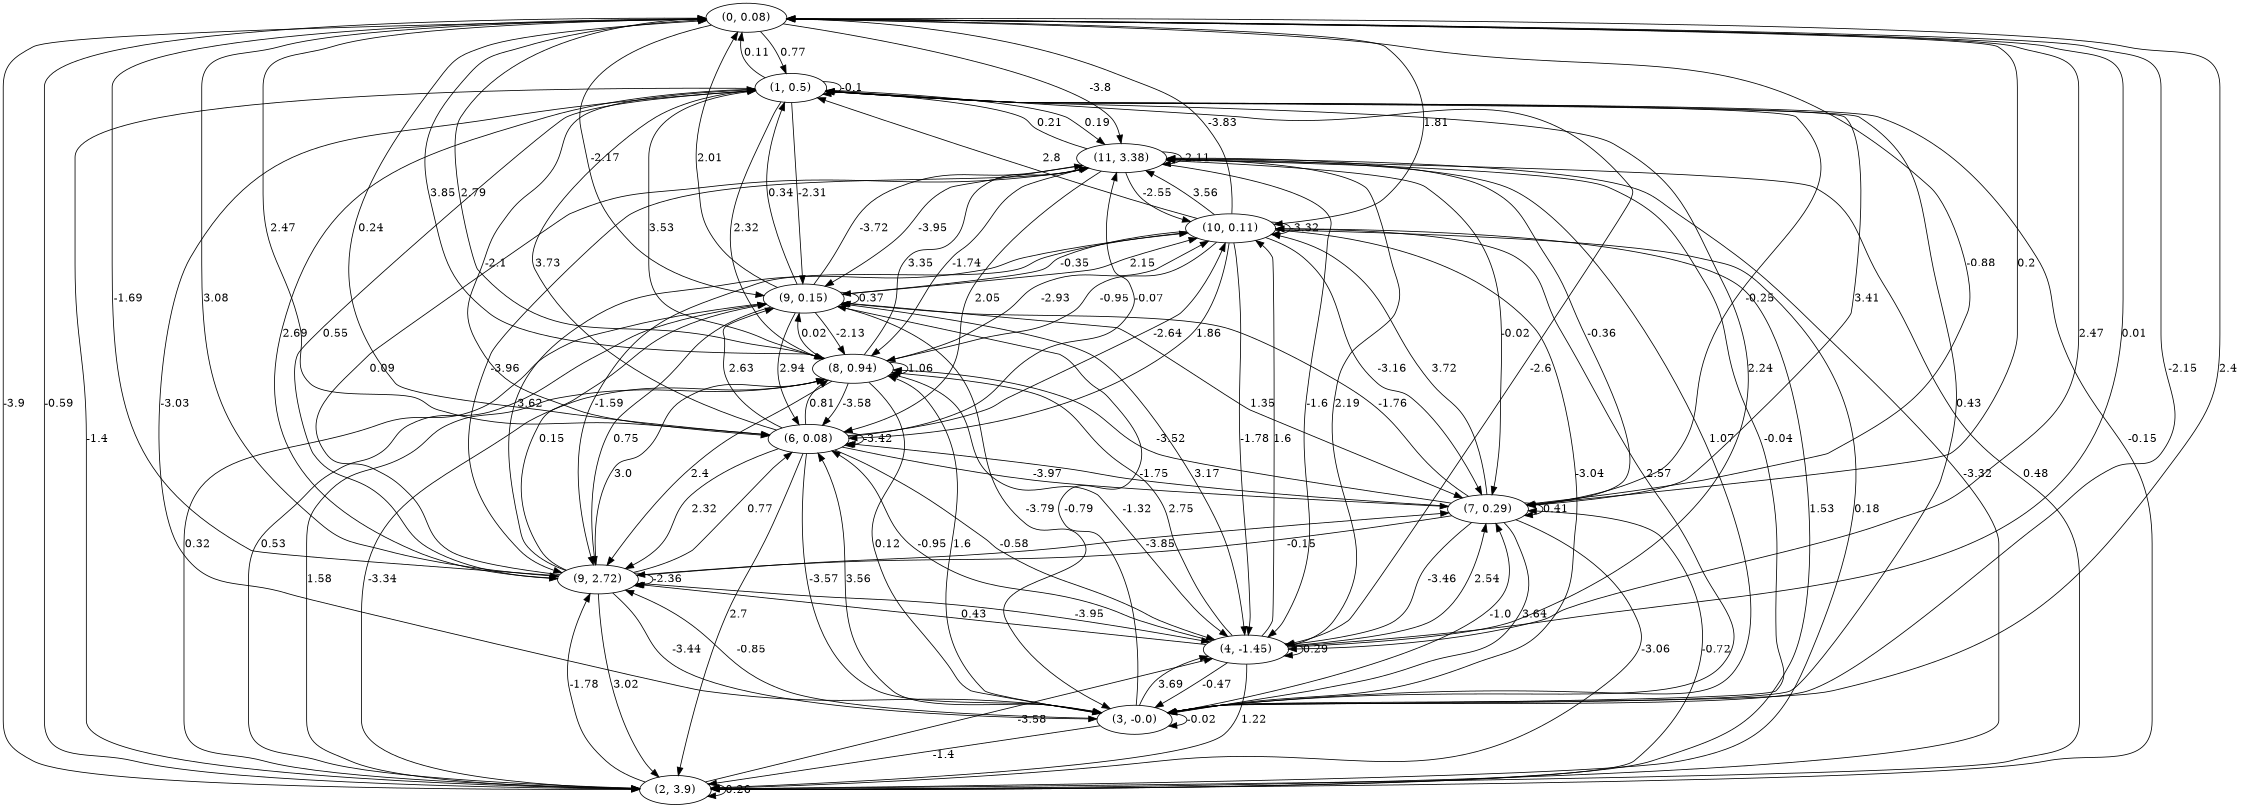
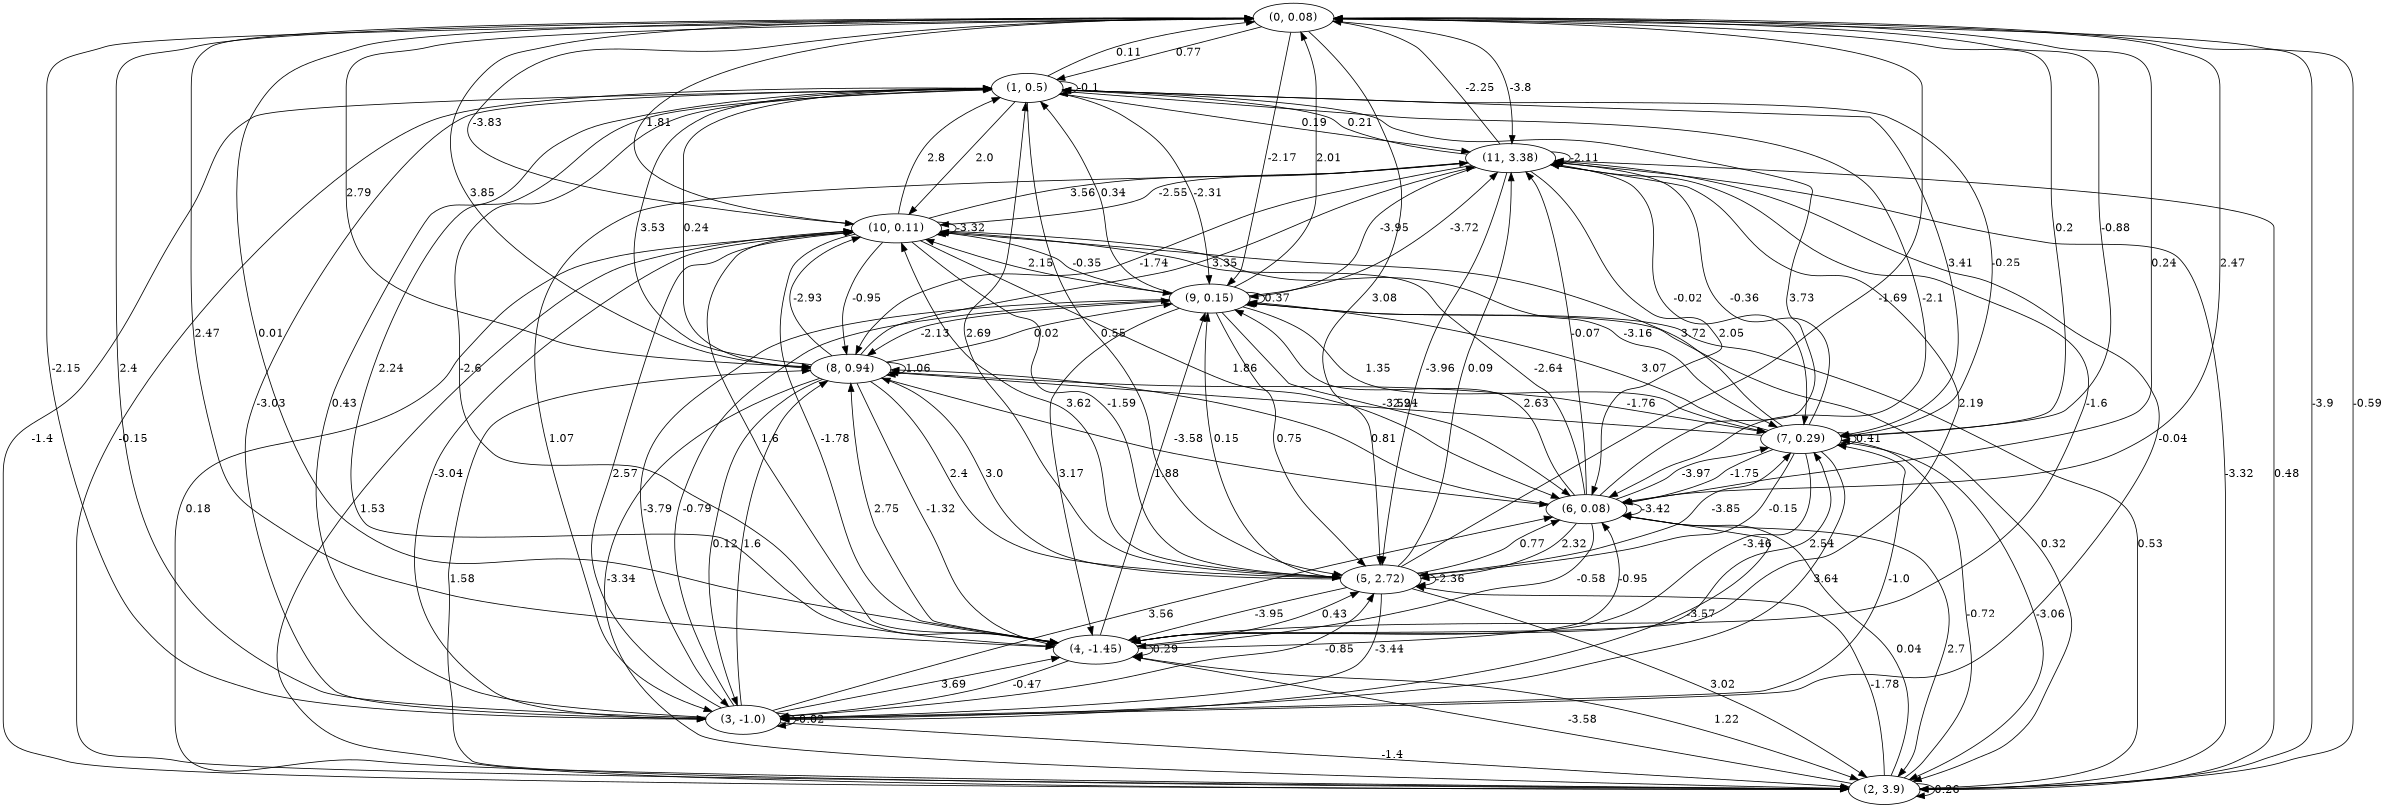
none -> (1434, 64)
none -> (965, 155)
(746, 228) -> (696, 228)
none -> (1282, 387)
(1393, 404) -> (1654, 369)
none -> (1151, 478)
(598, 579) -> (1381, 579)
none -> (1825, 589)
(1135, 720) -> (743, 720)
